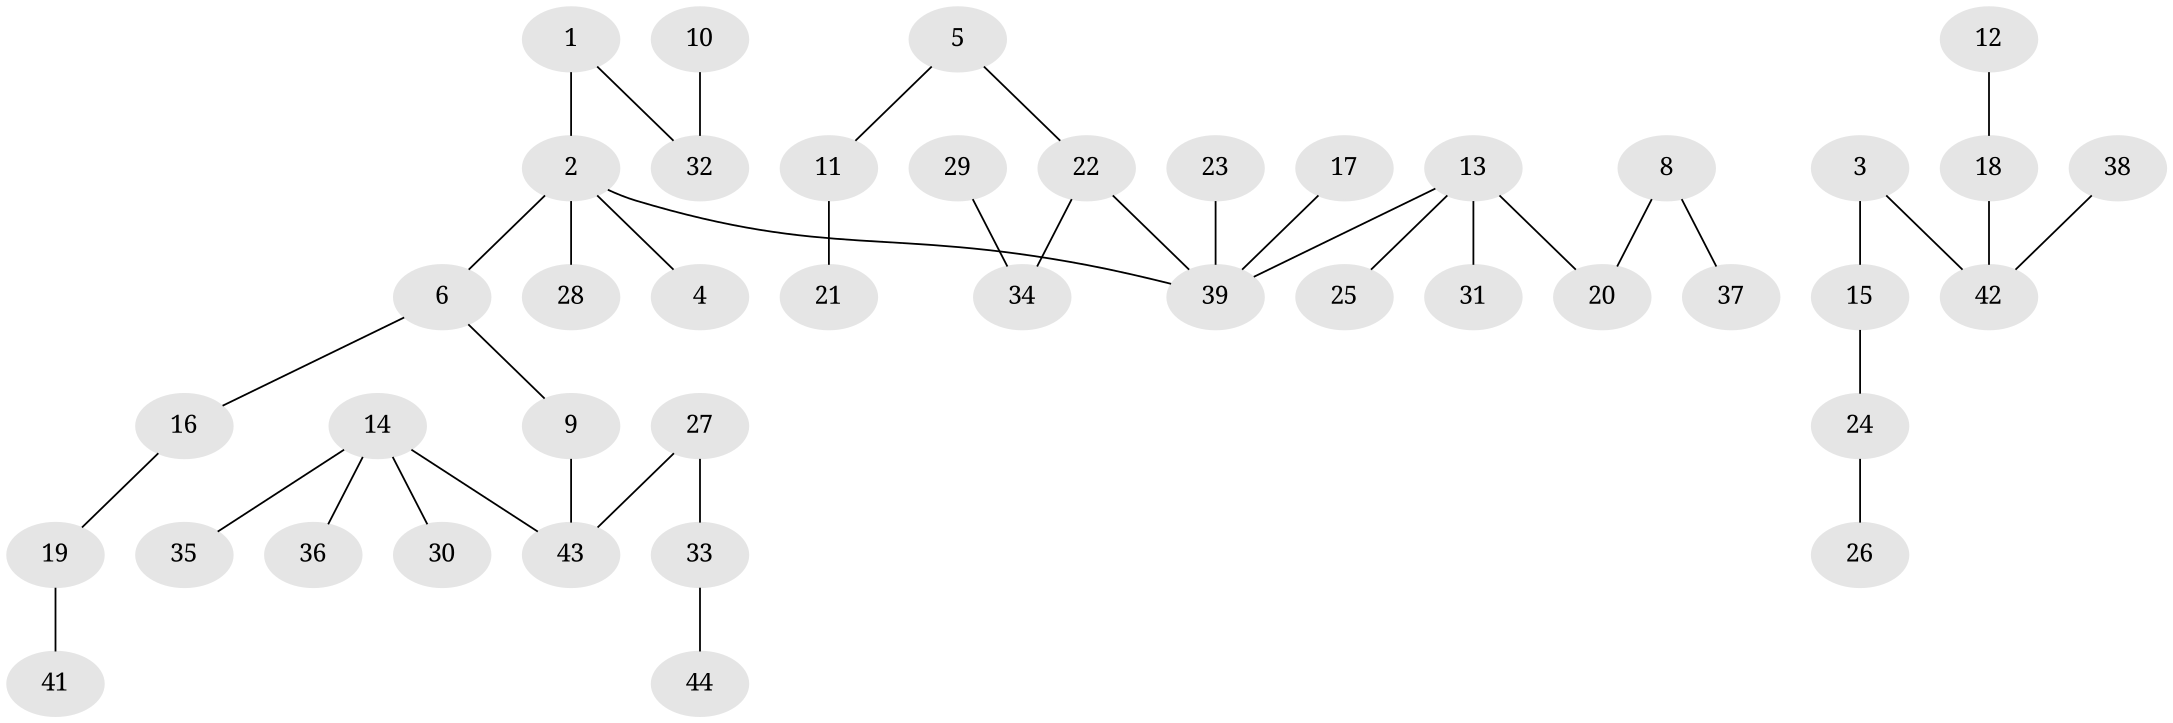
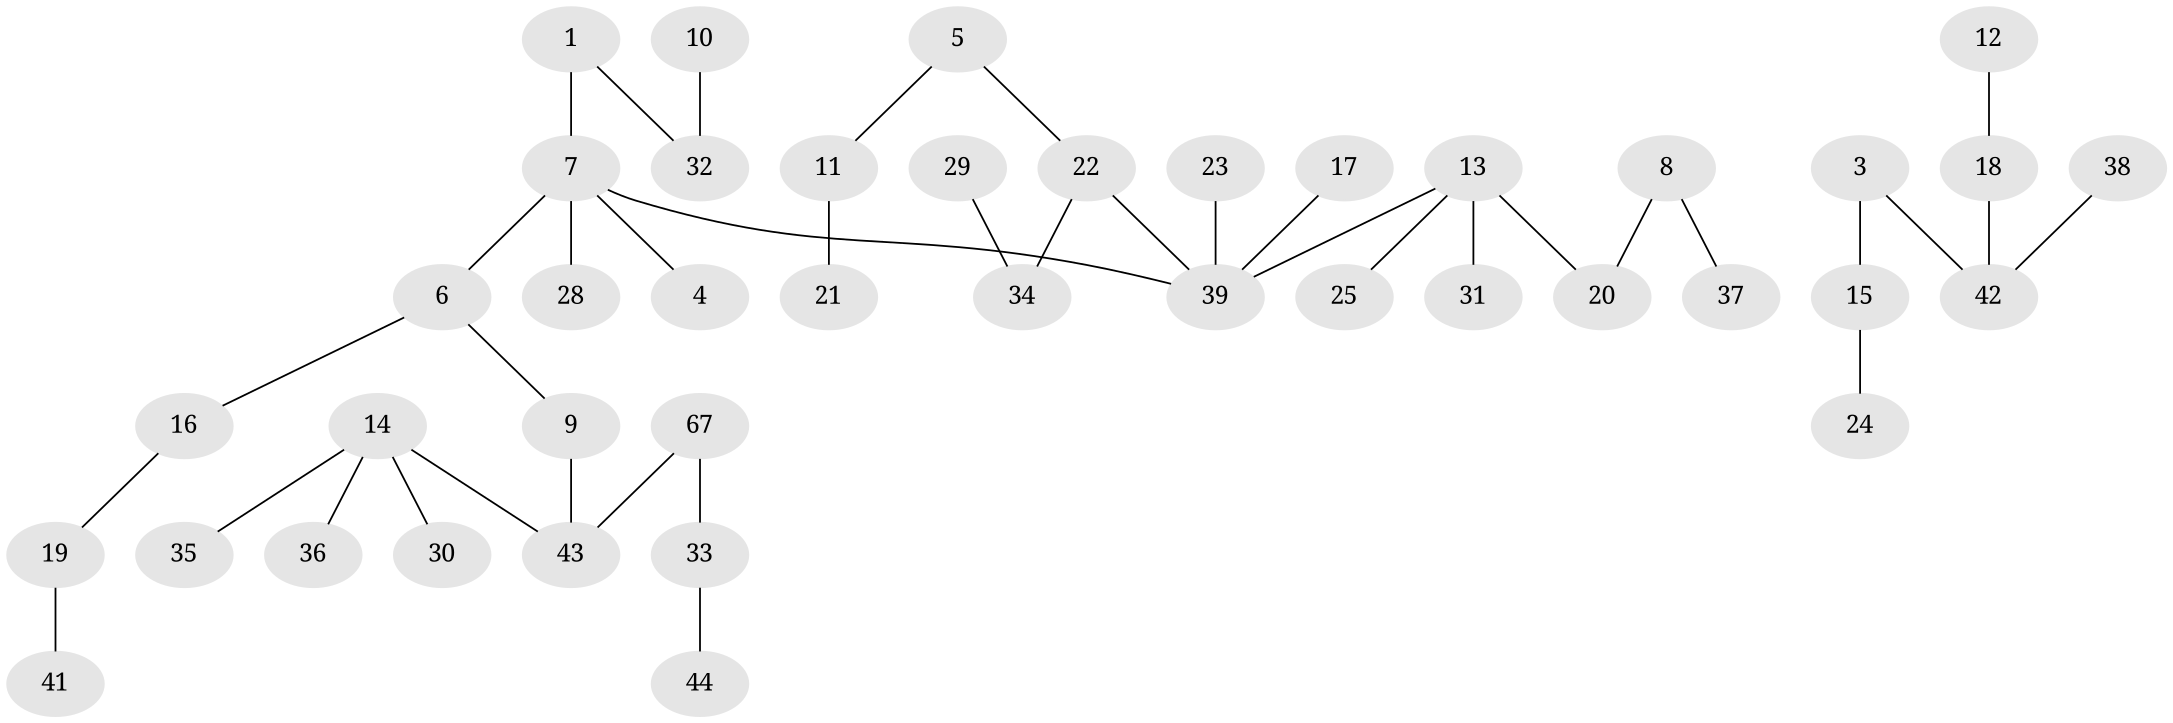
(571, 168) -> (571, 168)
(700, 426) -> (700, 426)
(1860, 555) -> none
